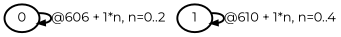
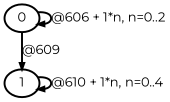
none -> (22, 47)
